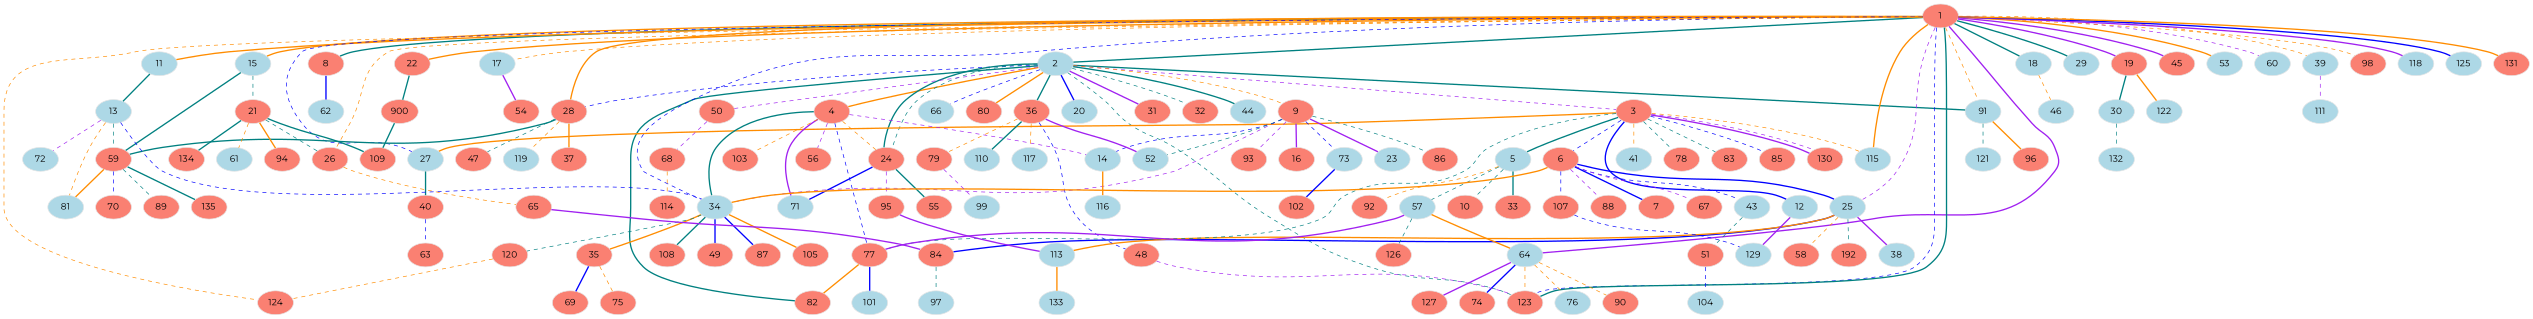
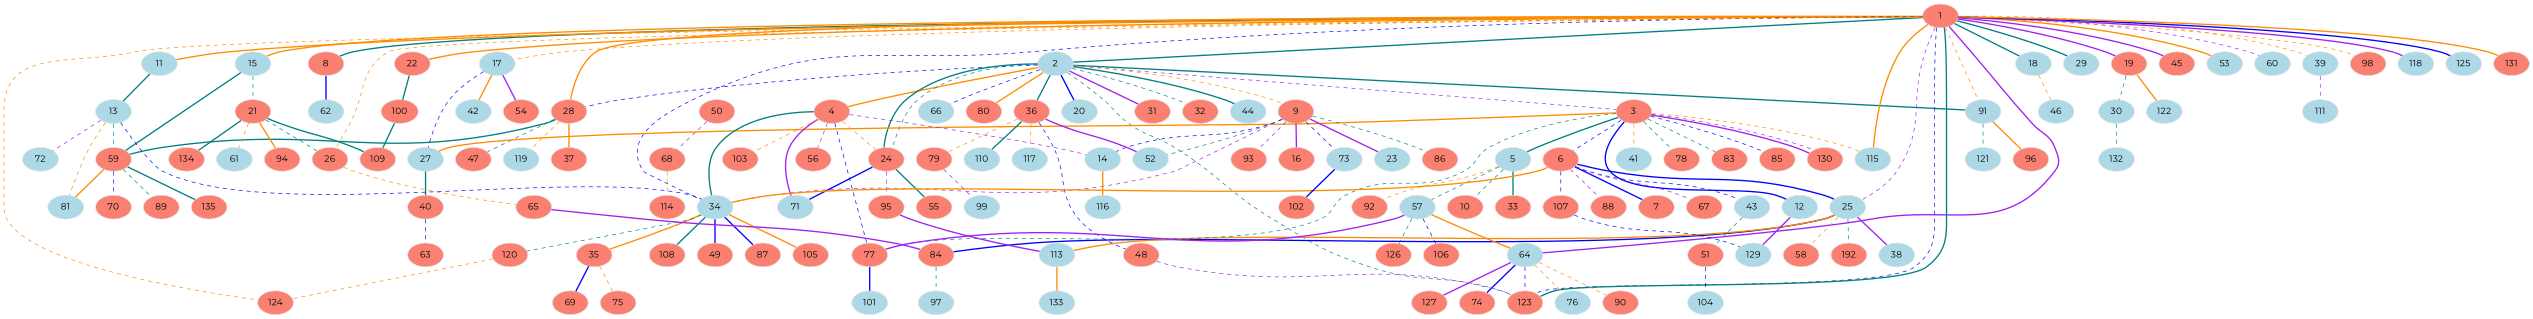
(1013, 24) -> (447, 103)
(886, 88) -> none
(2123, 88) -> (2123, 88)
(400, 112) -> (400, 112)
none -> (473, 112)
none -> (1441, 255)
(1525, 279) -> (1525, 279)
(813, 303) -> none
